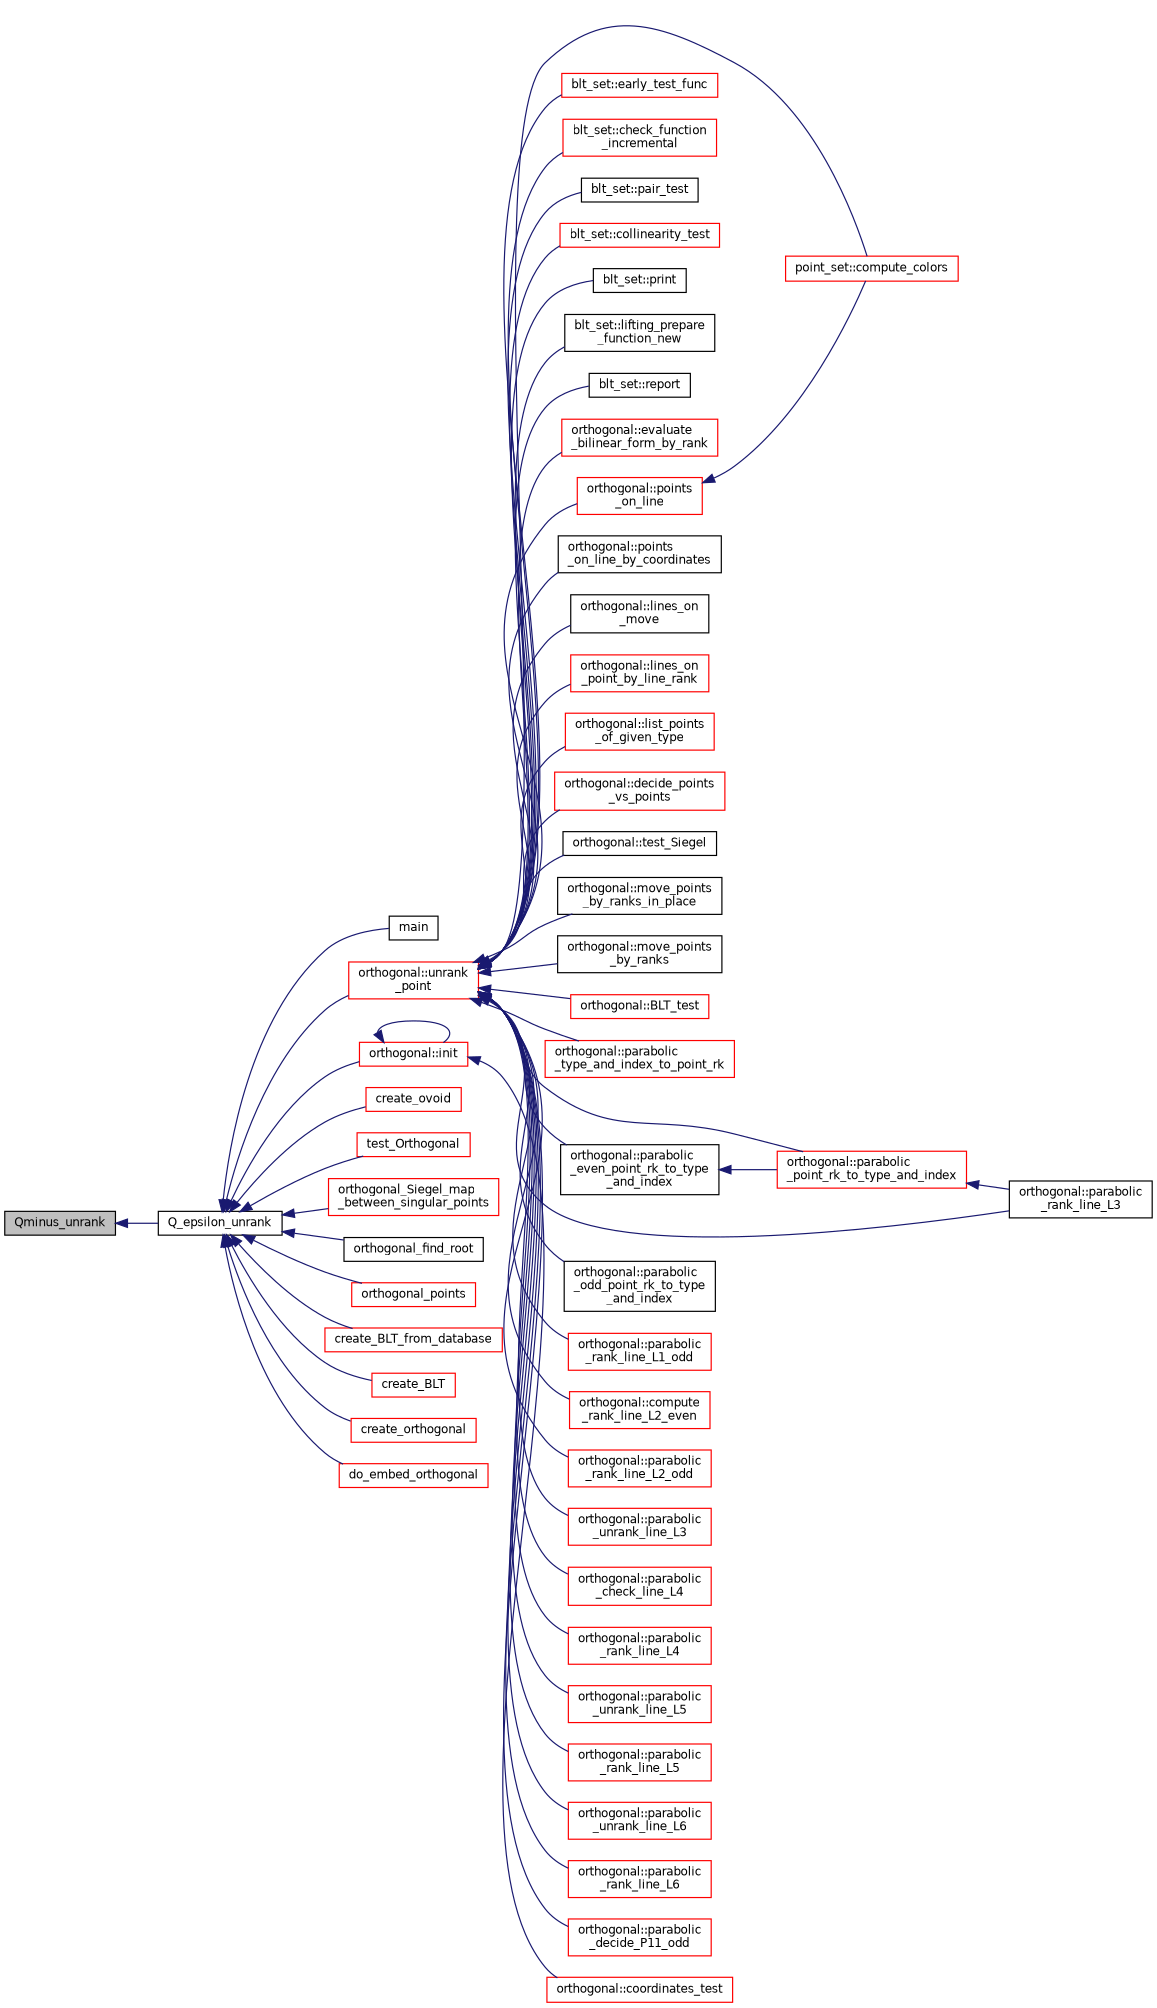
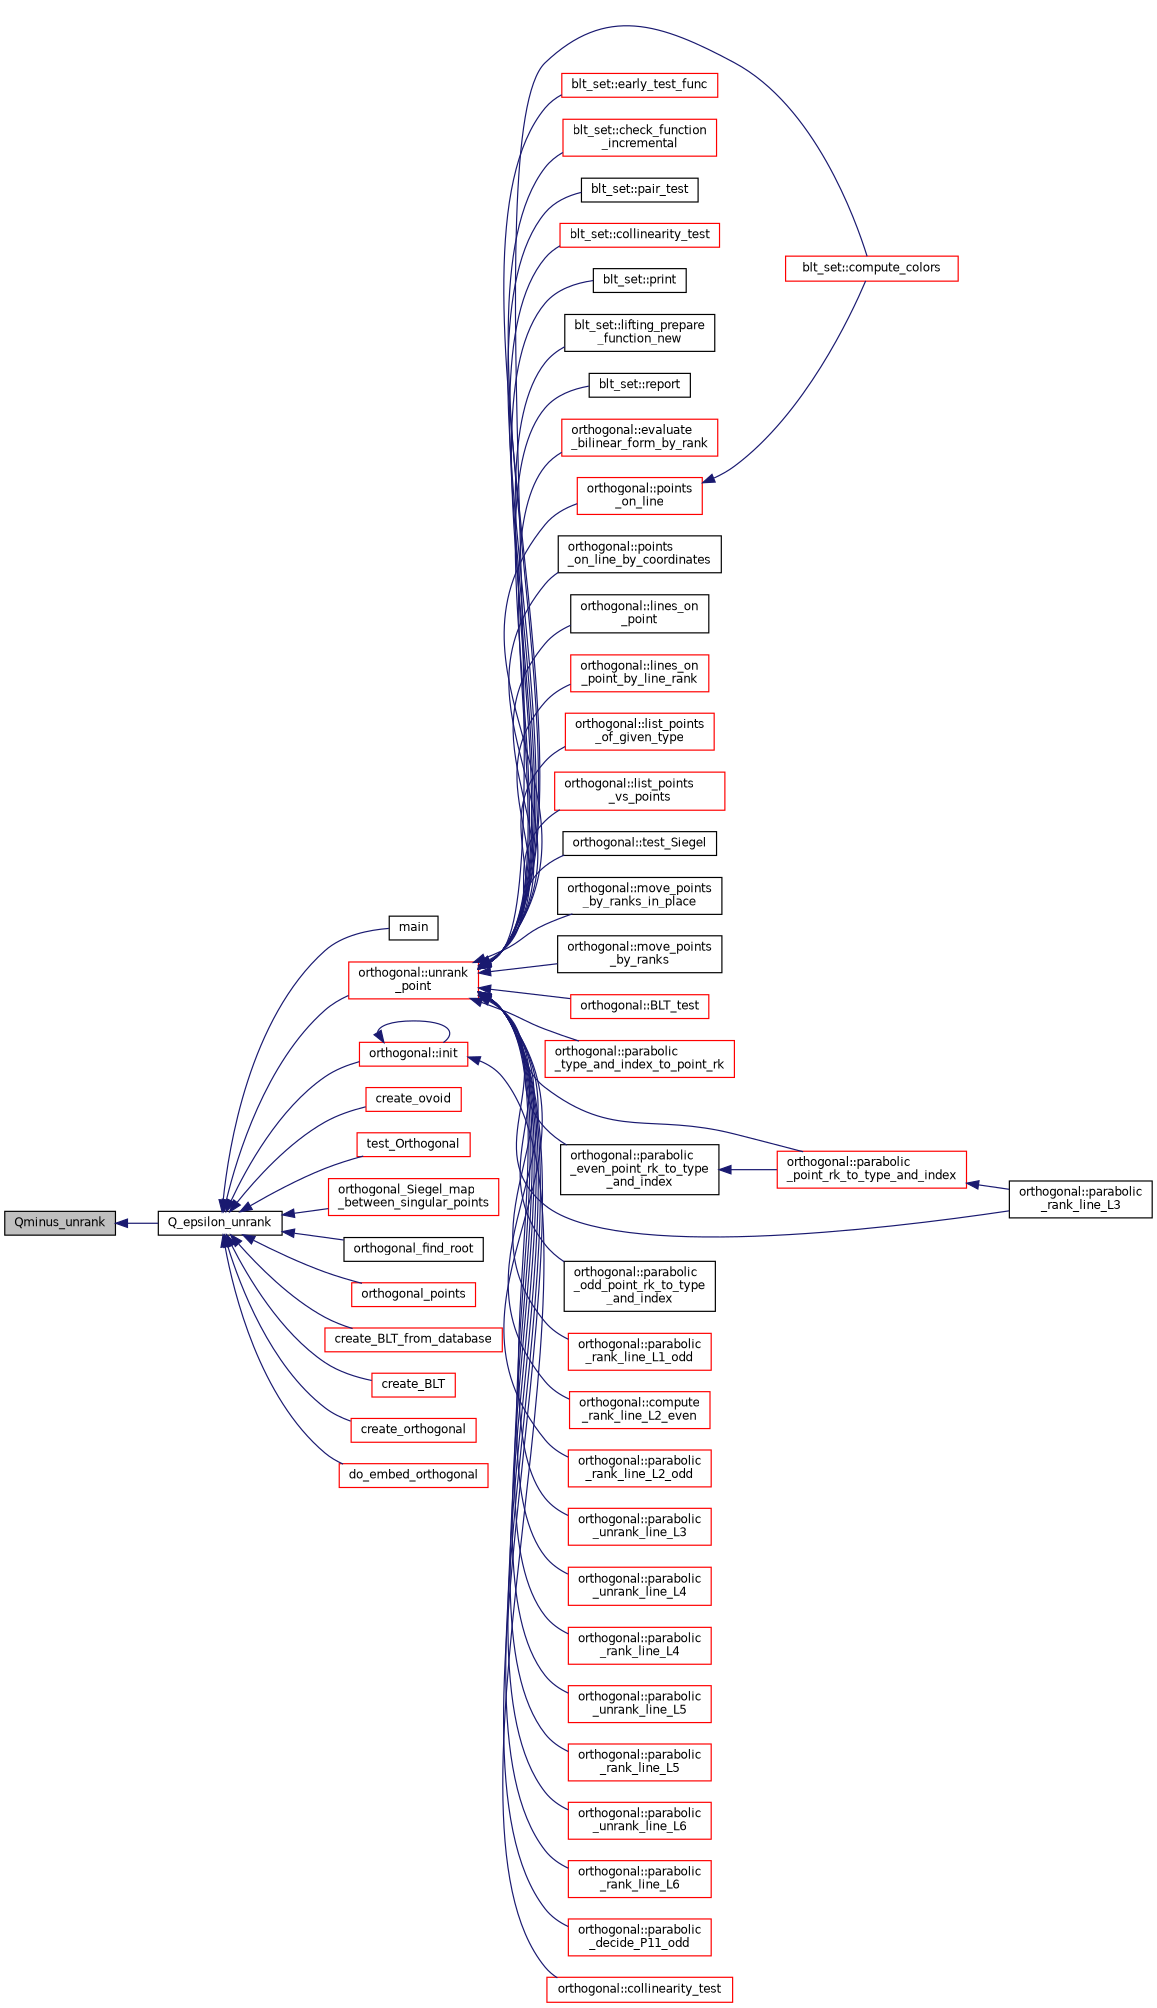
(872, 269) -> (872, 269)
(640, 614) -> (640, 614)
(640, 791) -> (640, 791)
(640, 1586) -> (640, 1586)
(640, 1990) -> (640, 1990)
